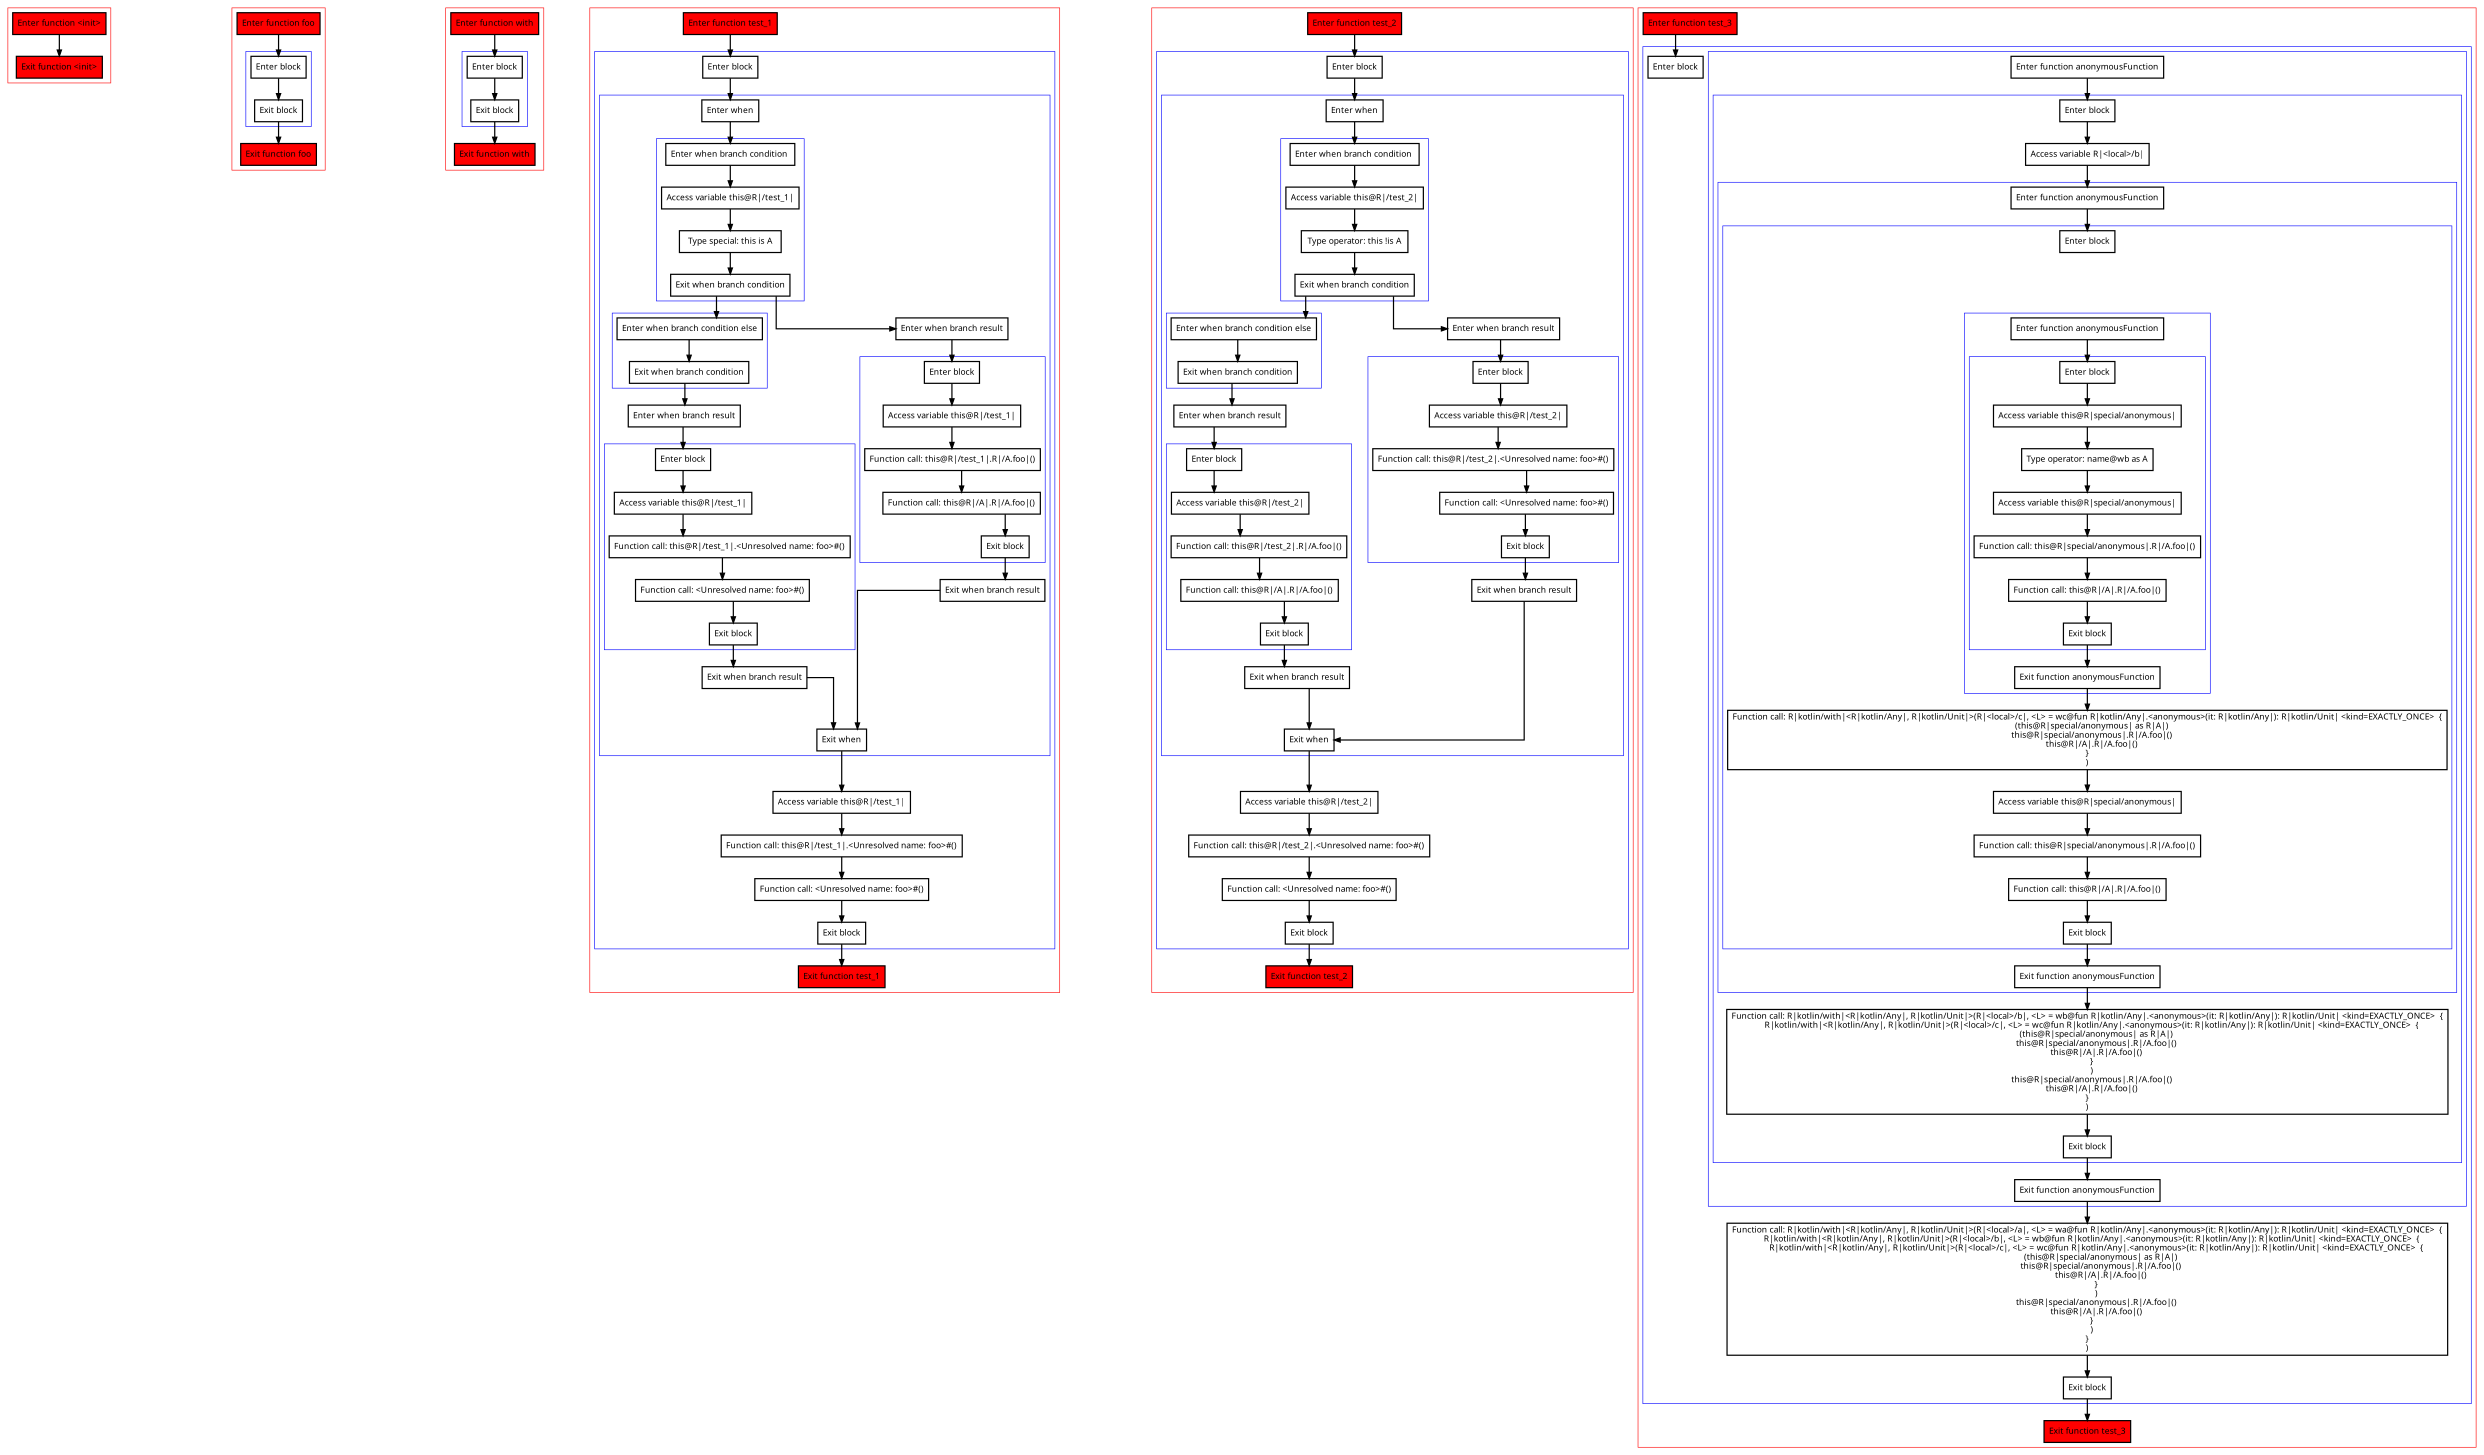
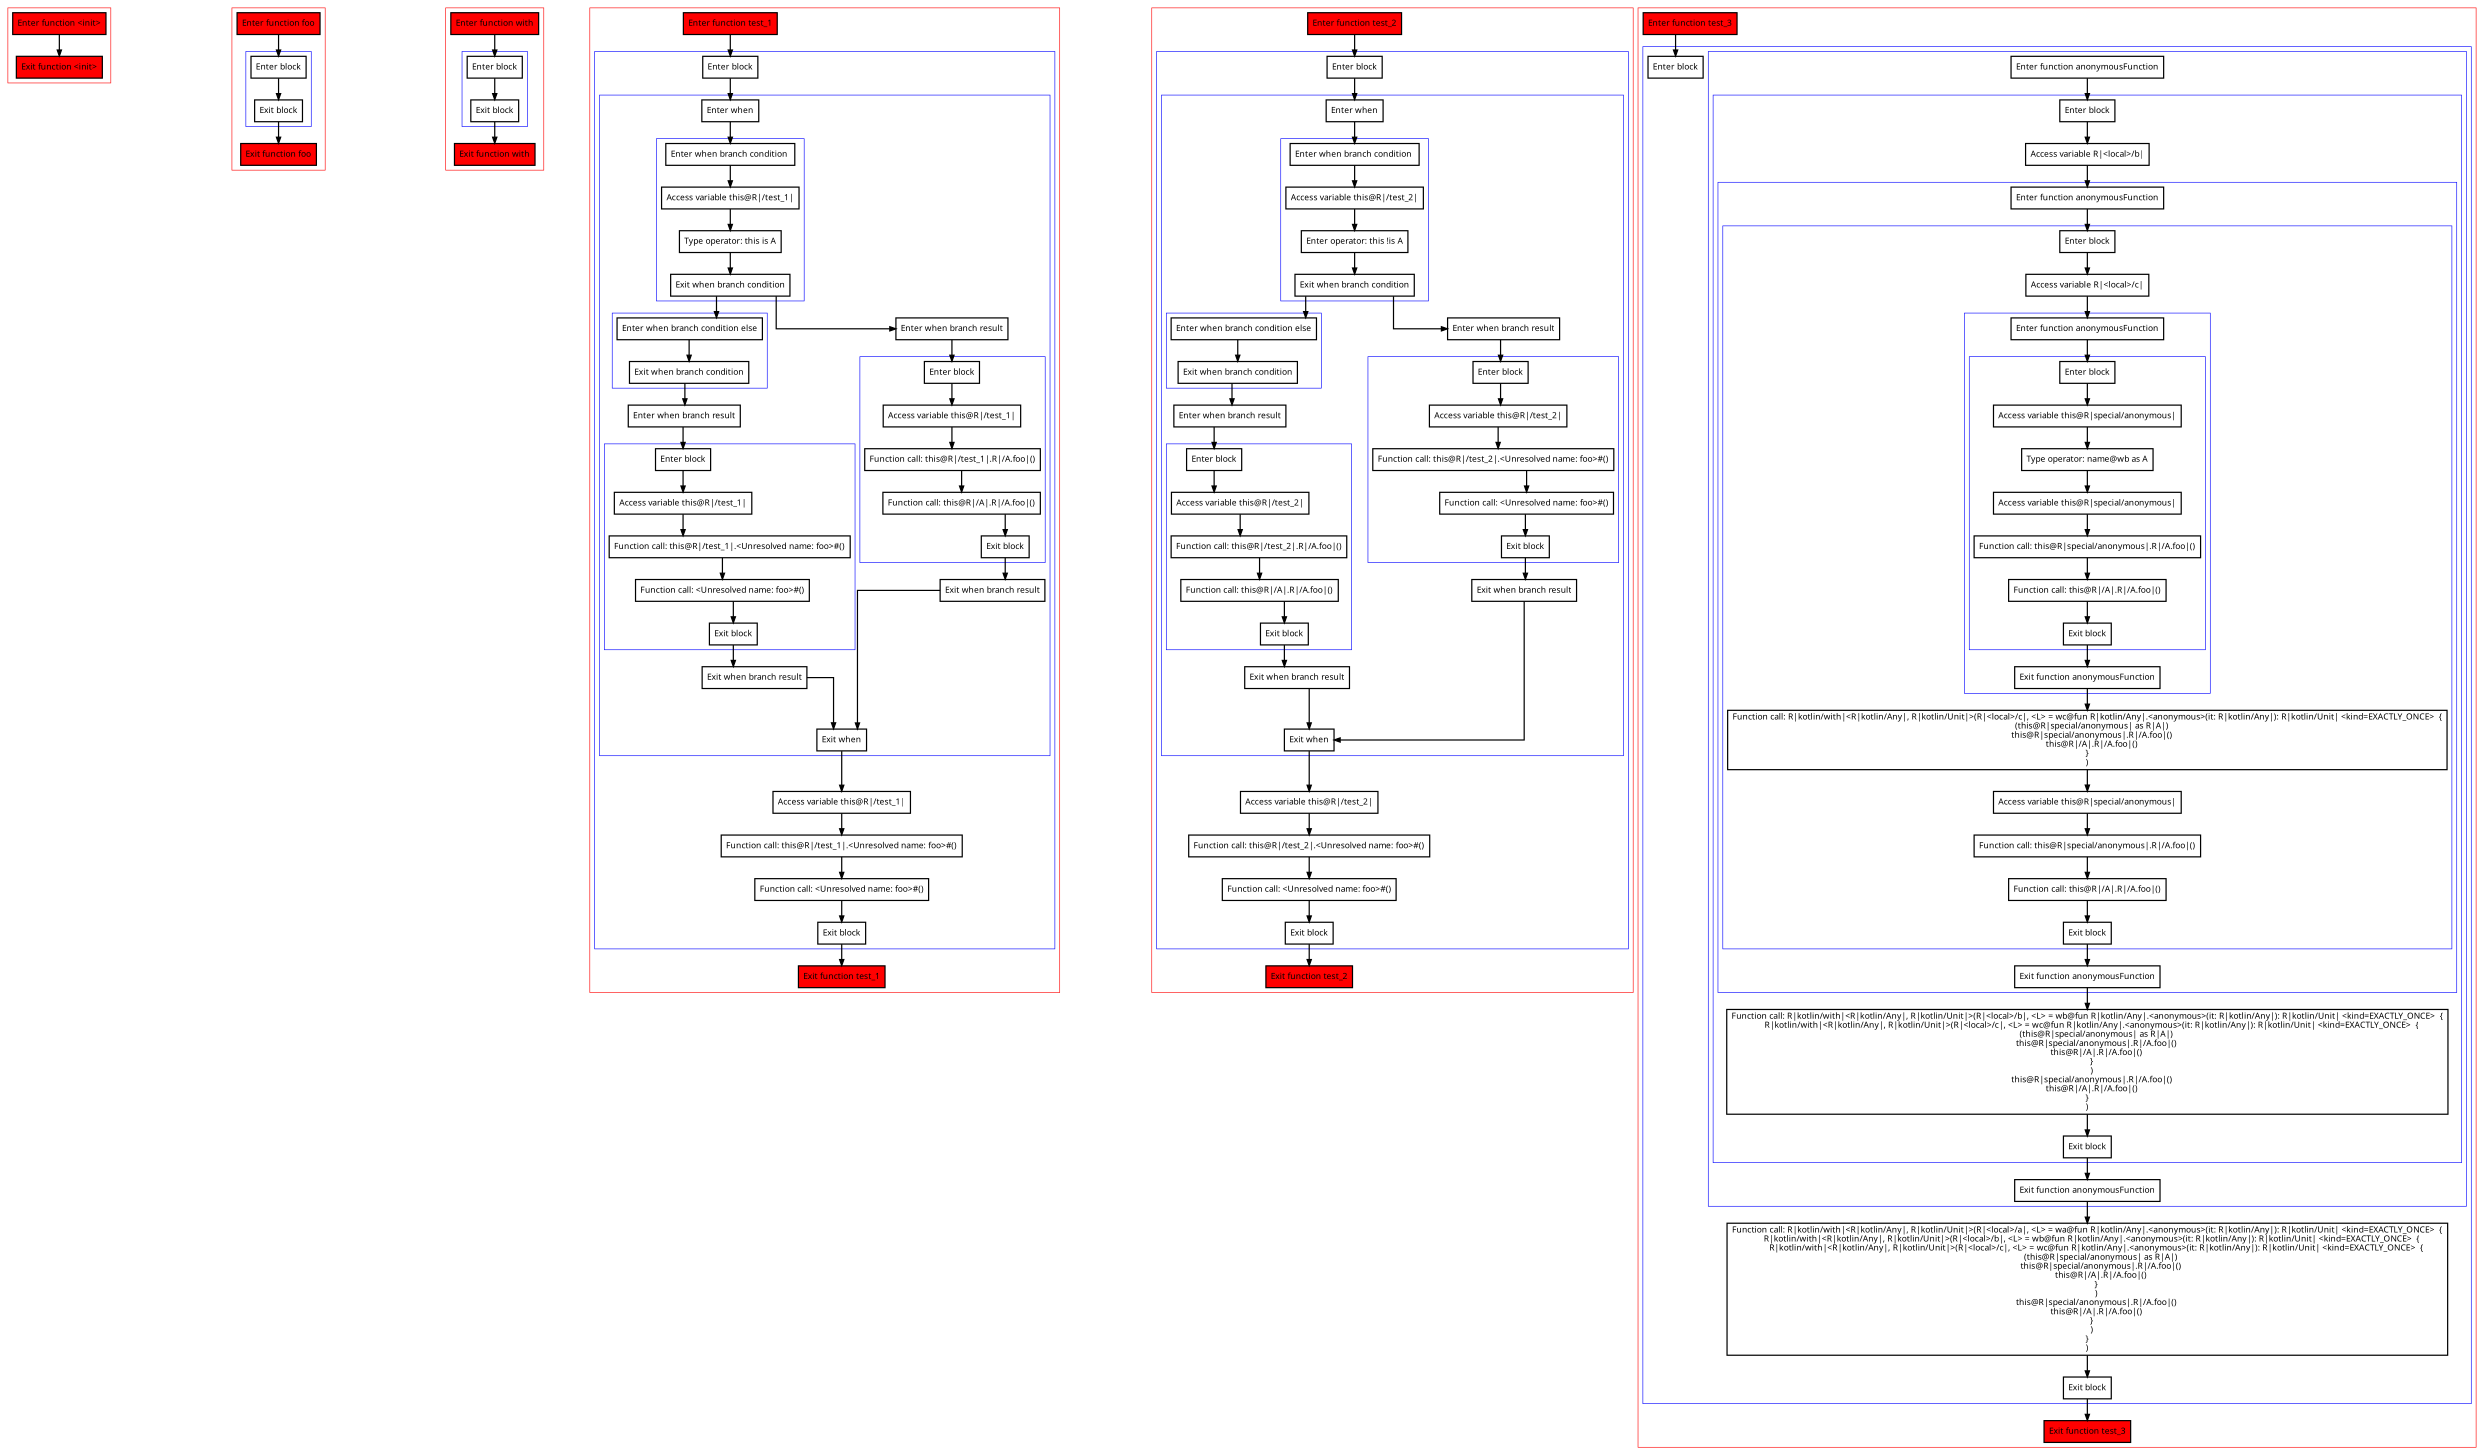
(730, 242) -> (730, 242)
(1355, 242) -> (1355, 242)
none -> (2087, 285)
